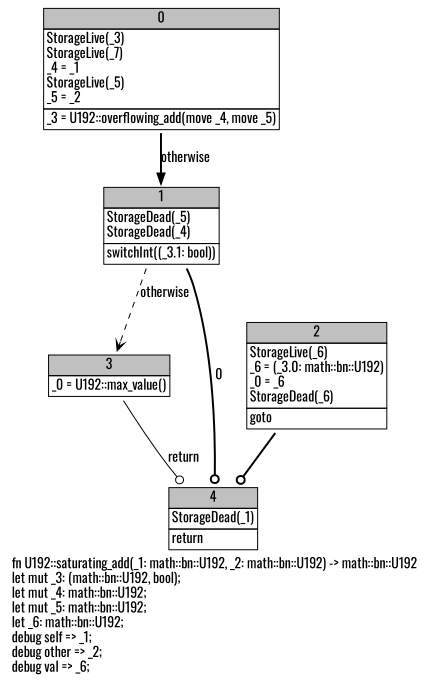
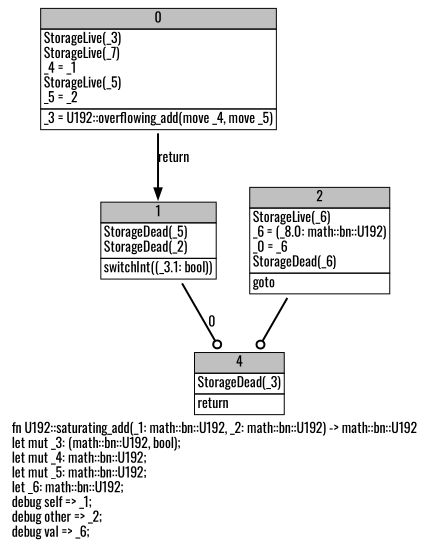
(186, 158) -> (174, 158)
(149, 233) -> (146, 248)
(317, 368) -> (320, 233)
(109, 376) -> none
(213, 518) -> (239, 383)
